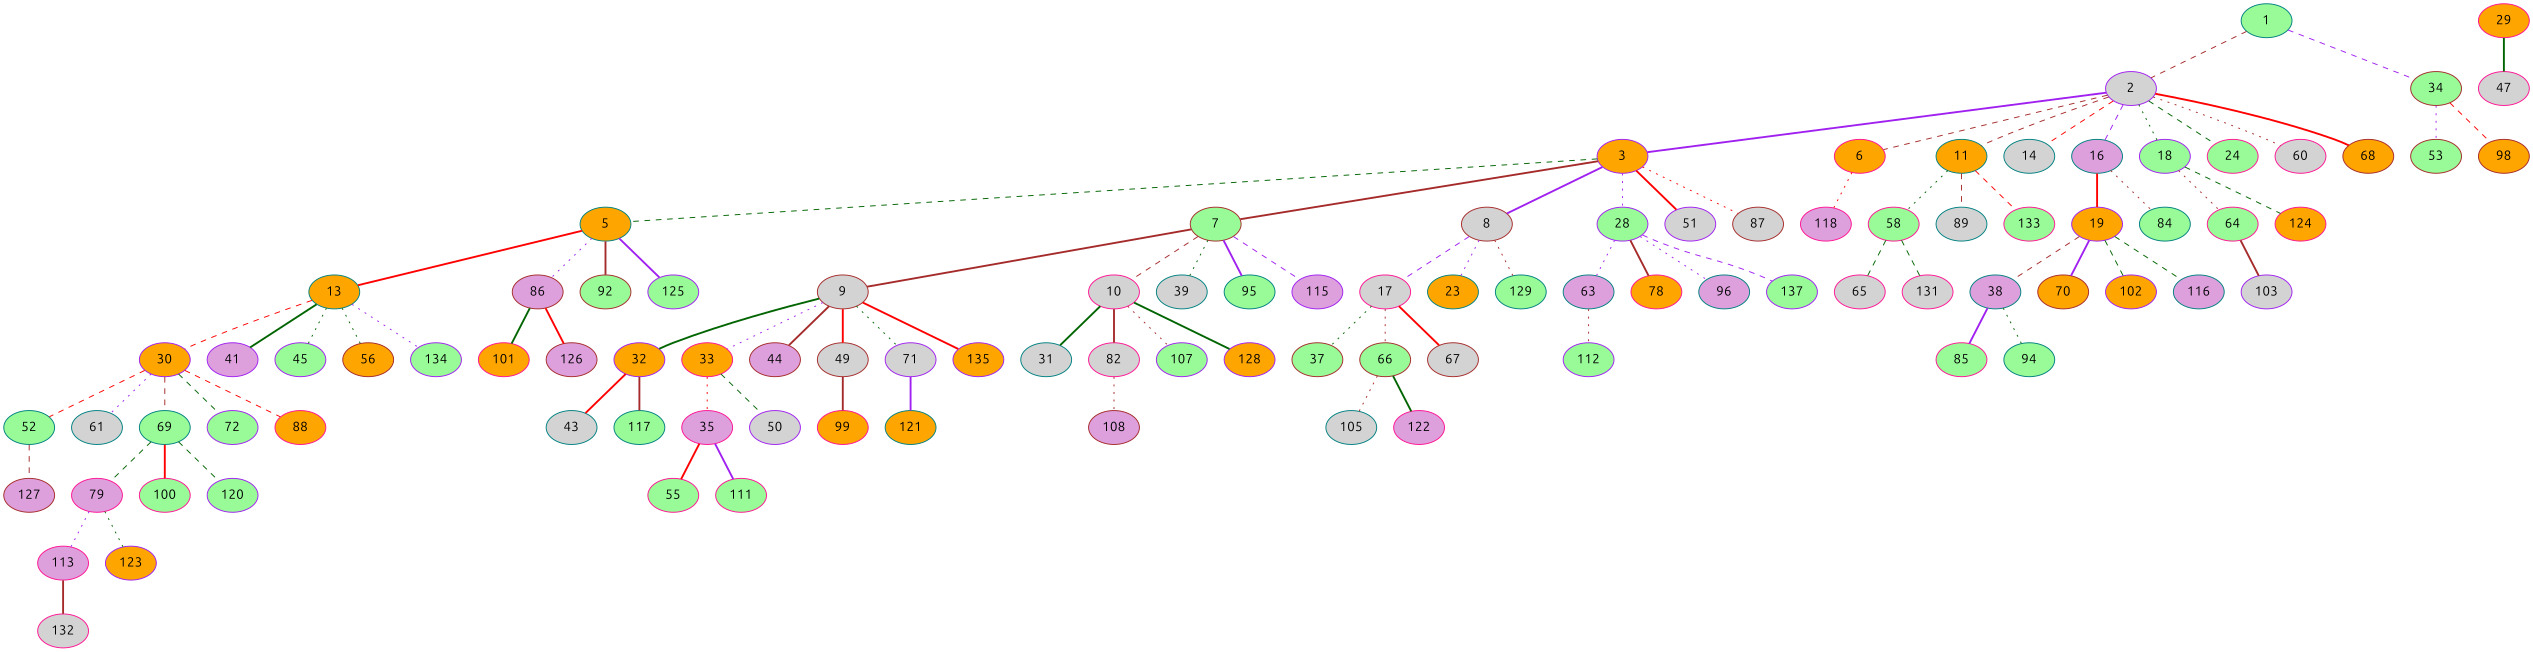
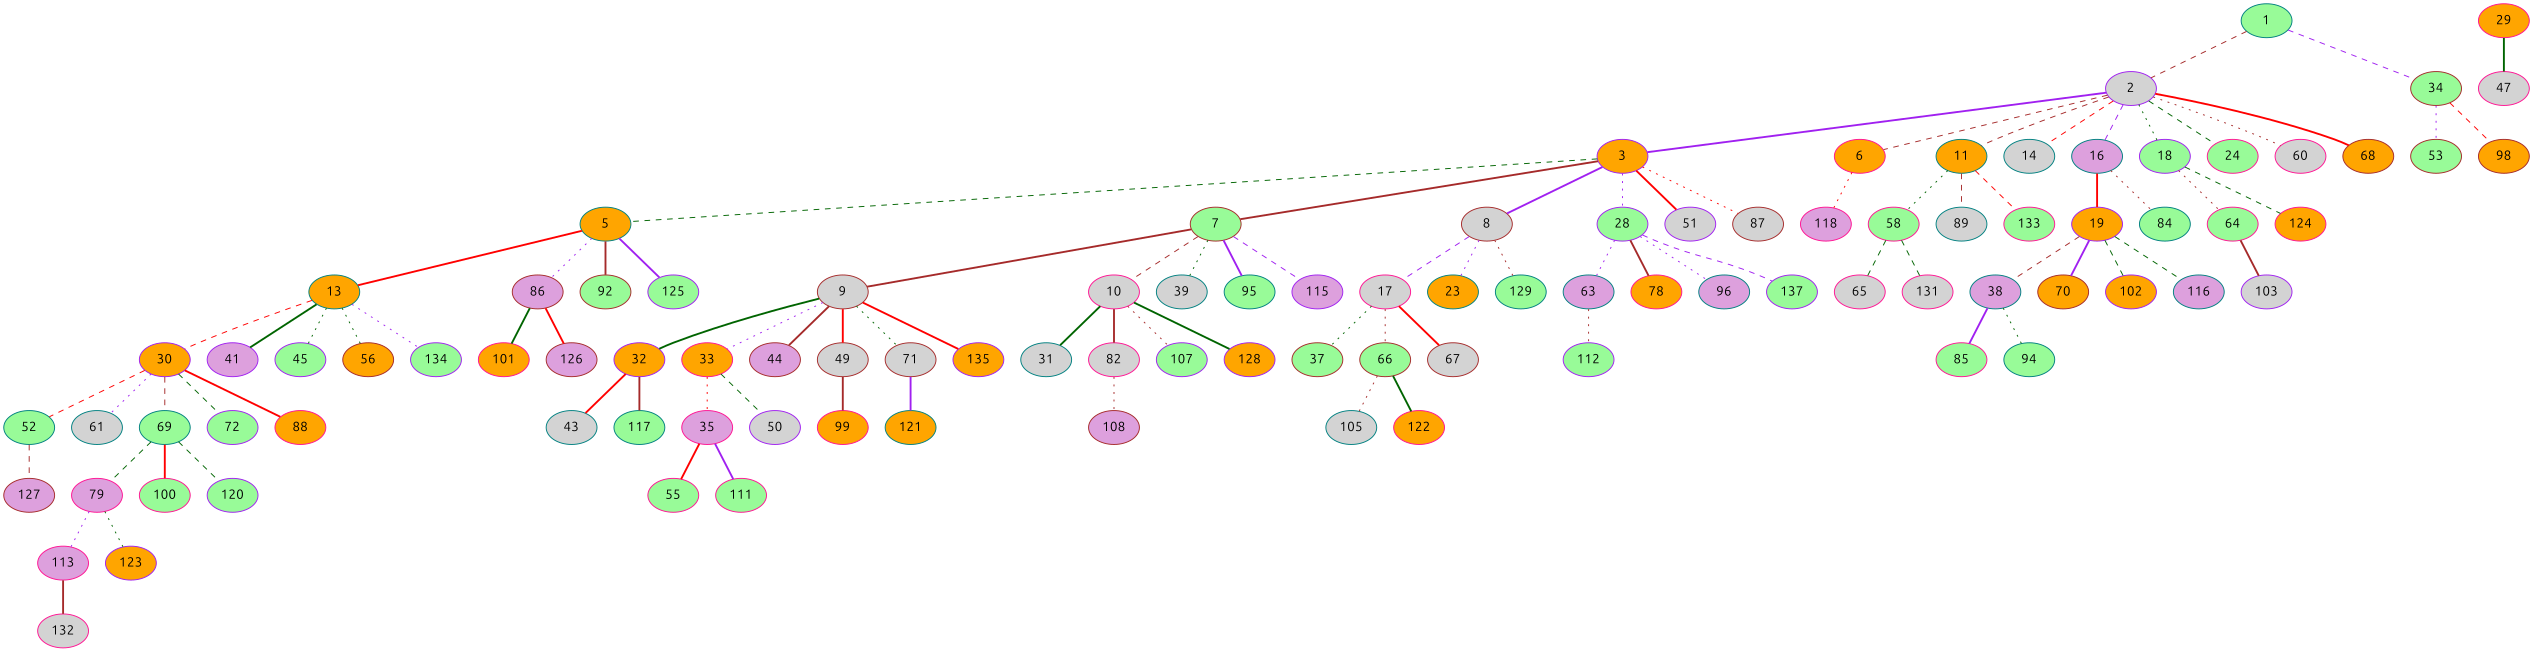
(911, 360) -> (911, 360)
(233, 394) -> (233, 394)
(1419, 428) -> (1419, 428)
